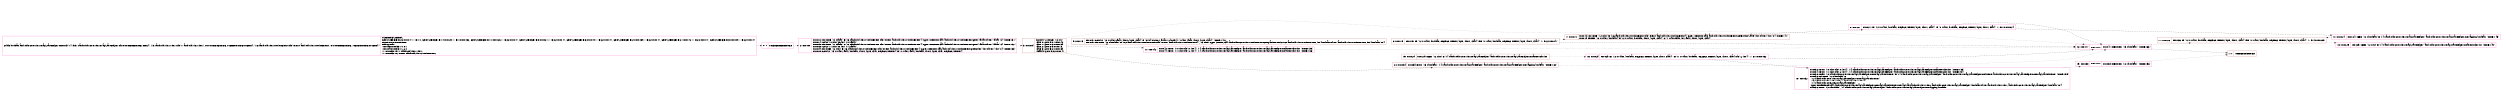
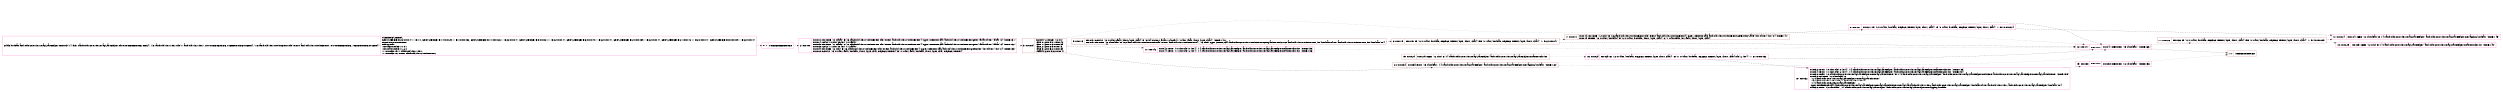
(2330, 38) -> (2328, 40)
none -> (1388, 41)
